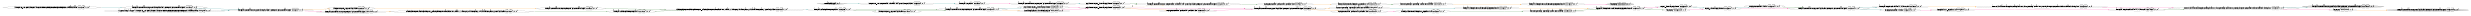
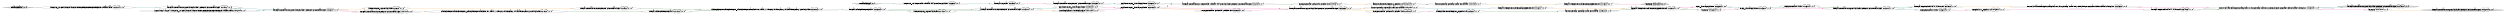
none -> (19, 8)
